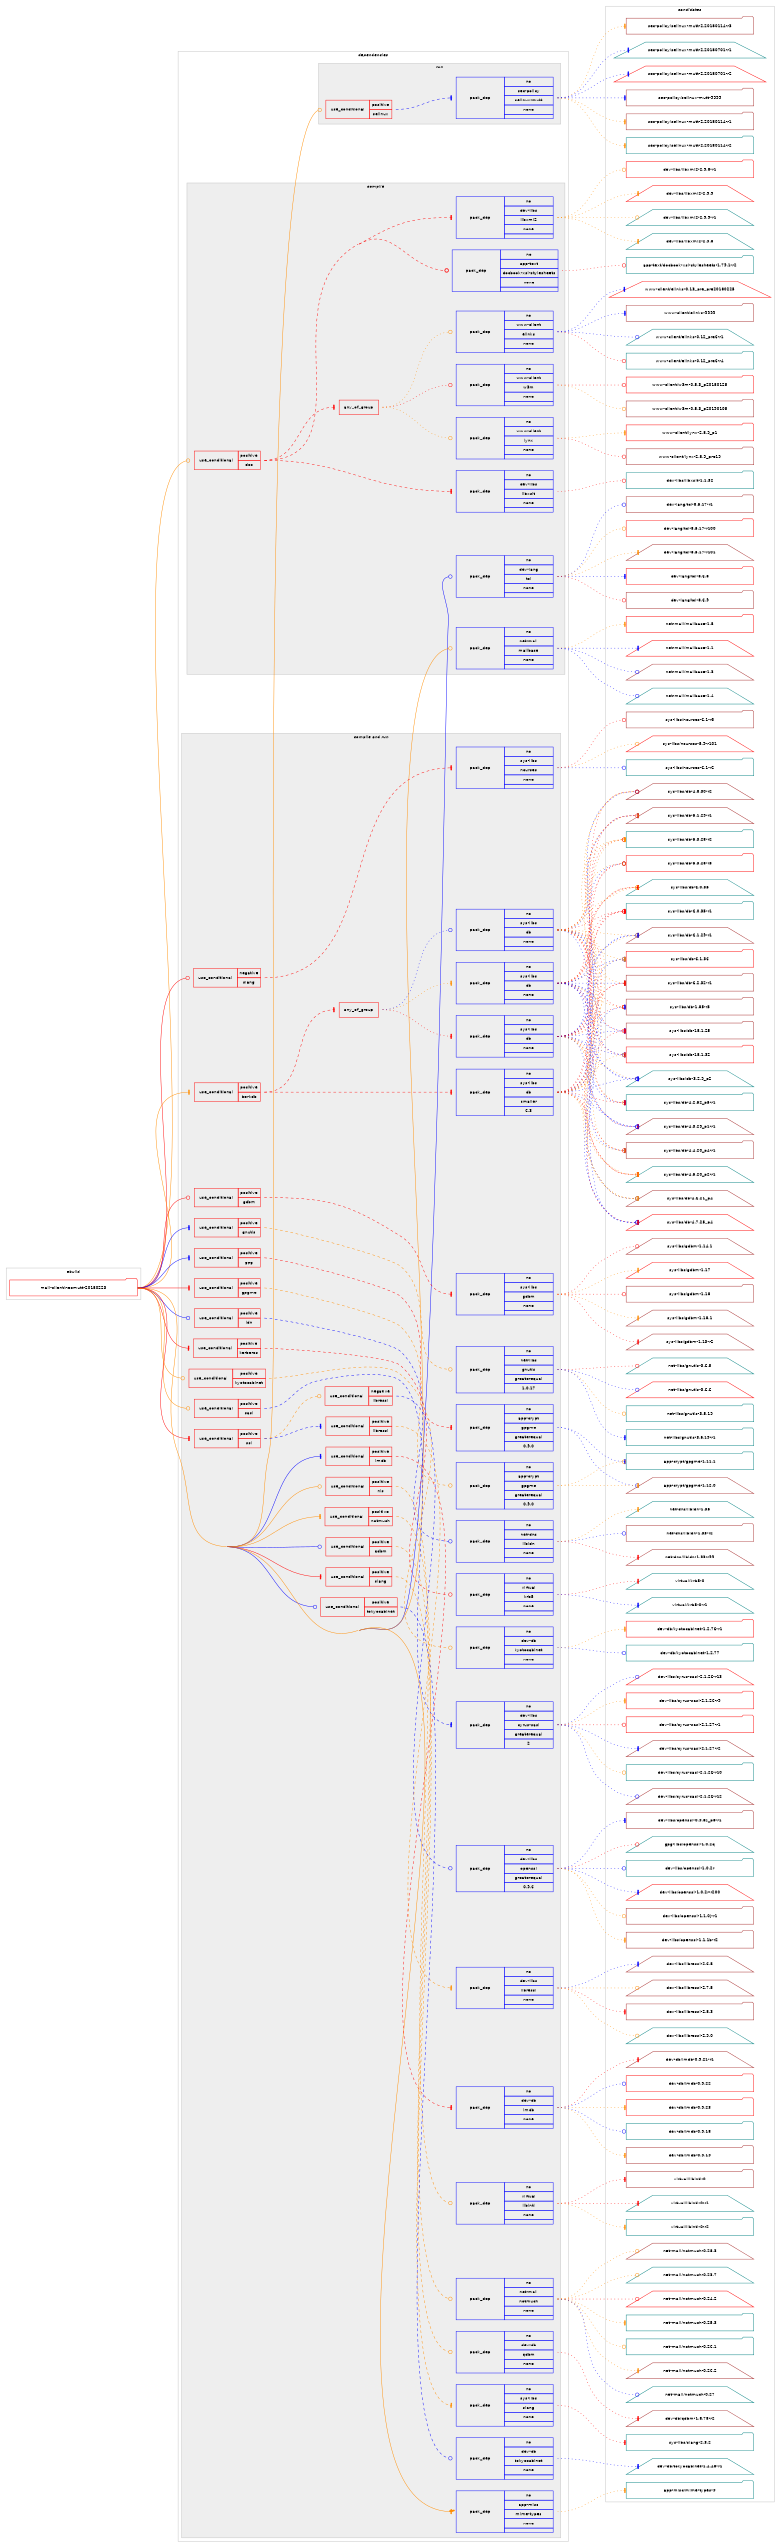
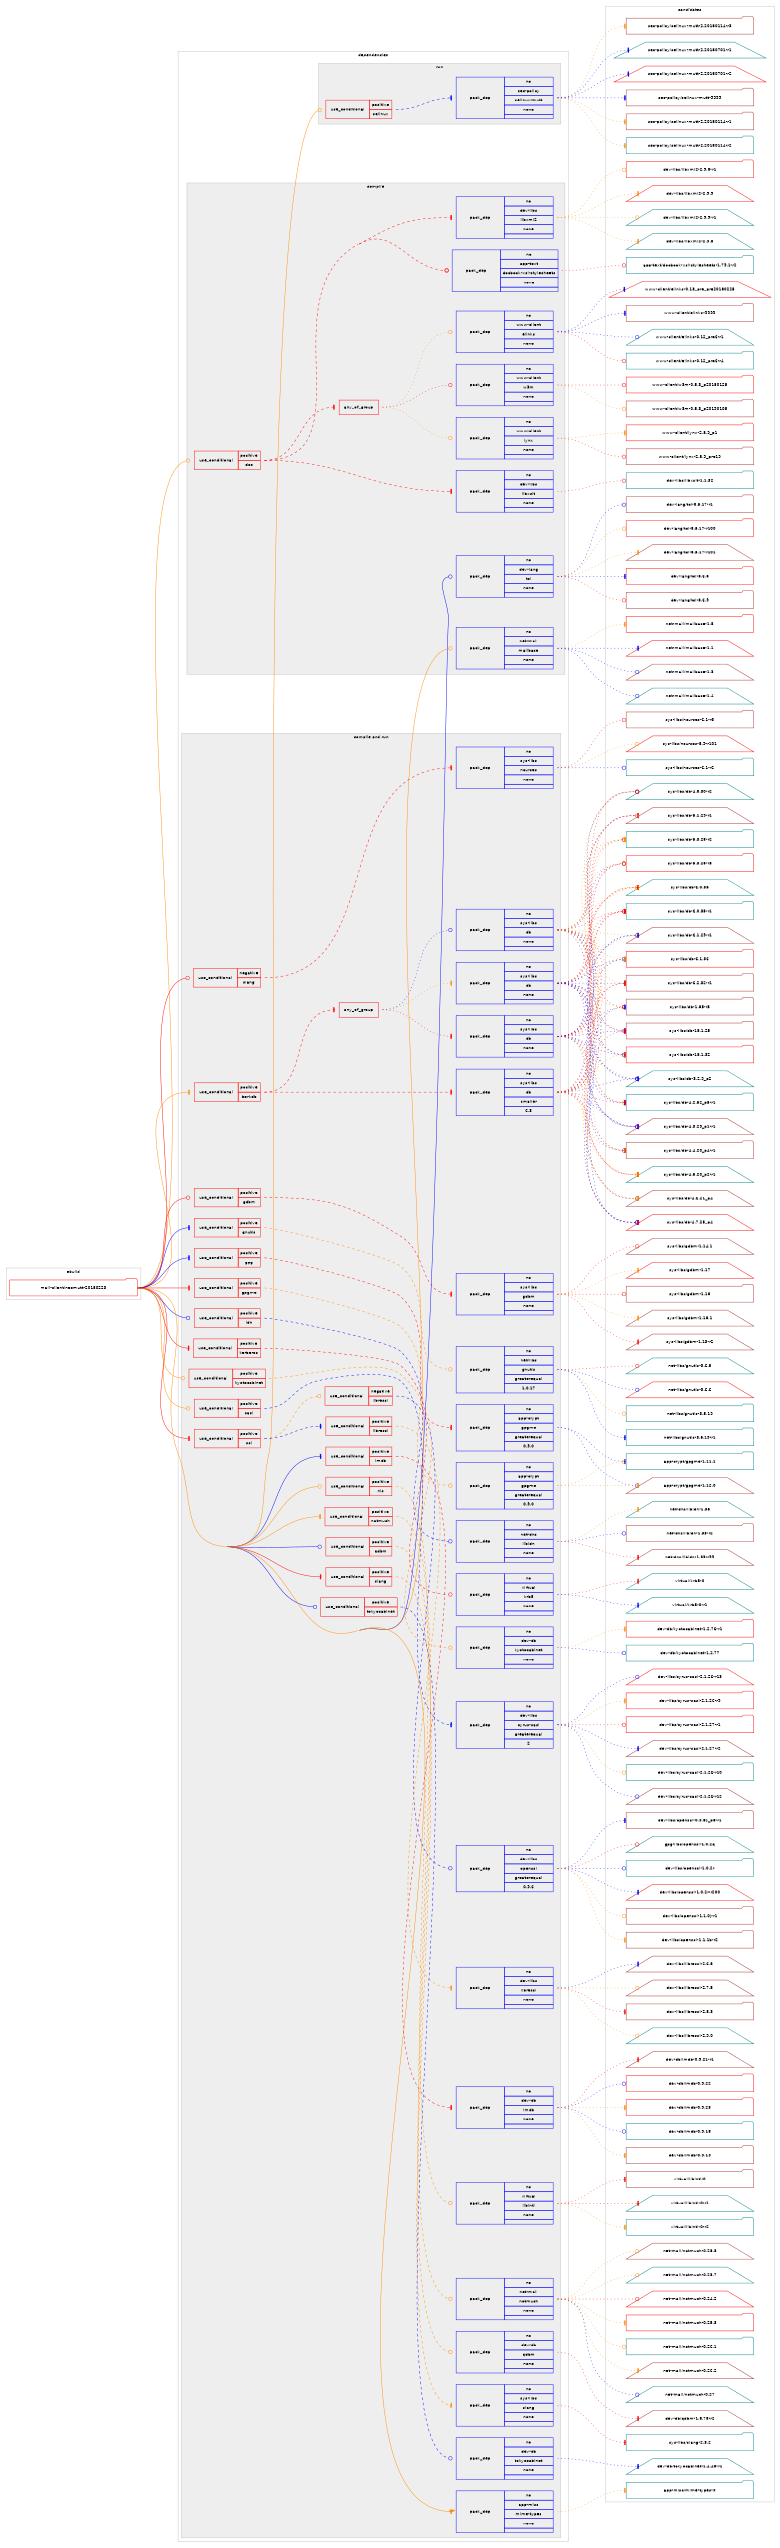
(690, 792) -> (690, 792)
(690, 2323) -> (690, 2323)
